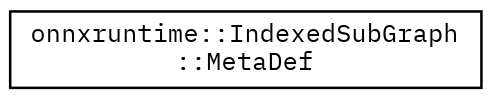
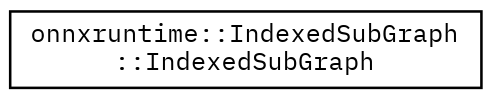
(246, 50) -> (246, 50)
